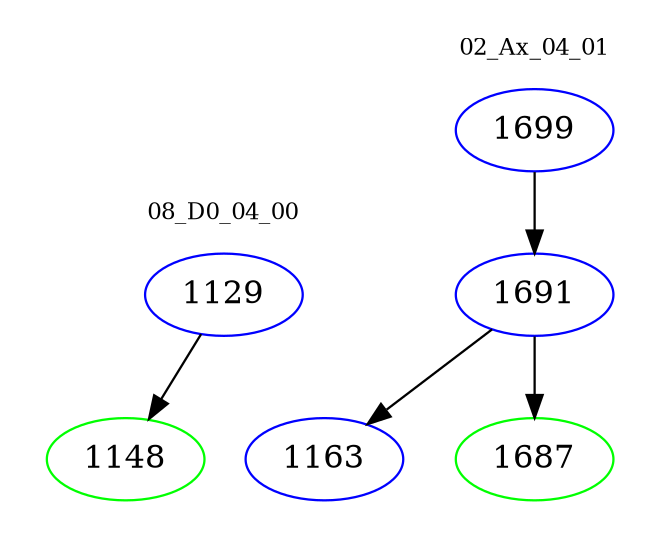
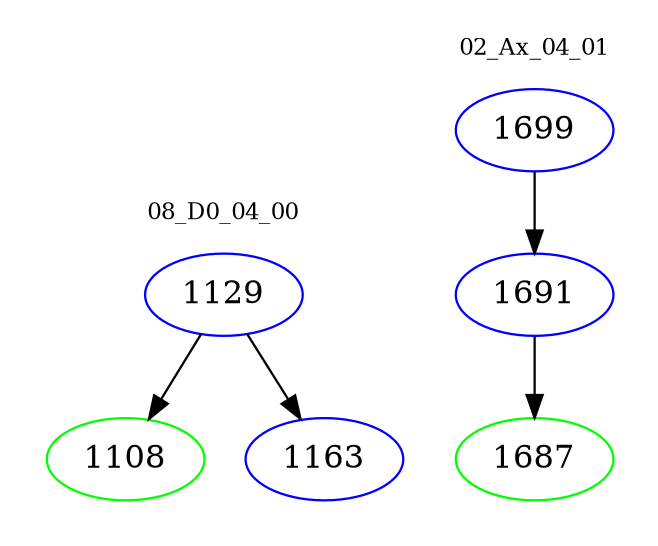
(453, 359) -> (268, 367)
(126, 459) -> (126, 459)
